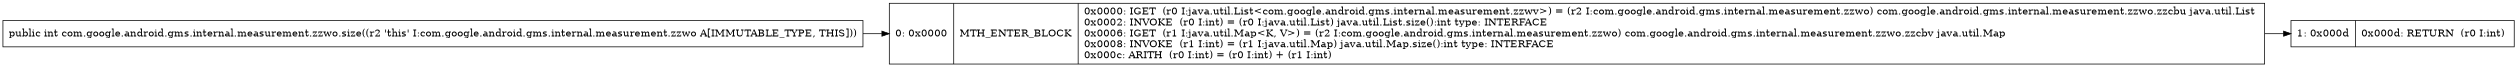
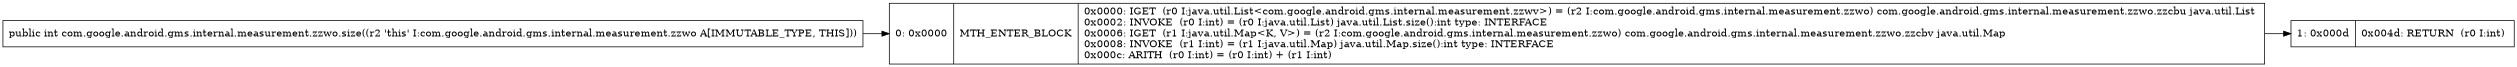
(2435, 33) -> (2435, 33)
